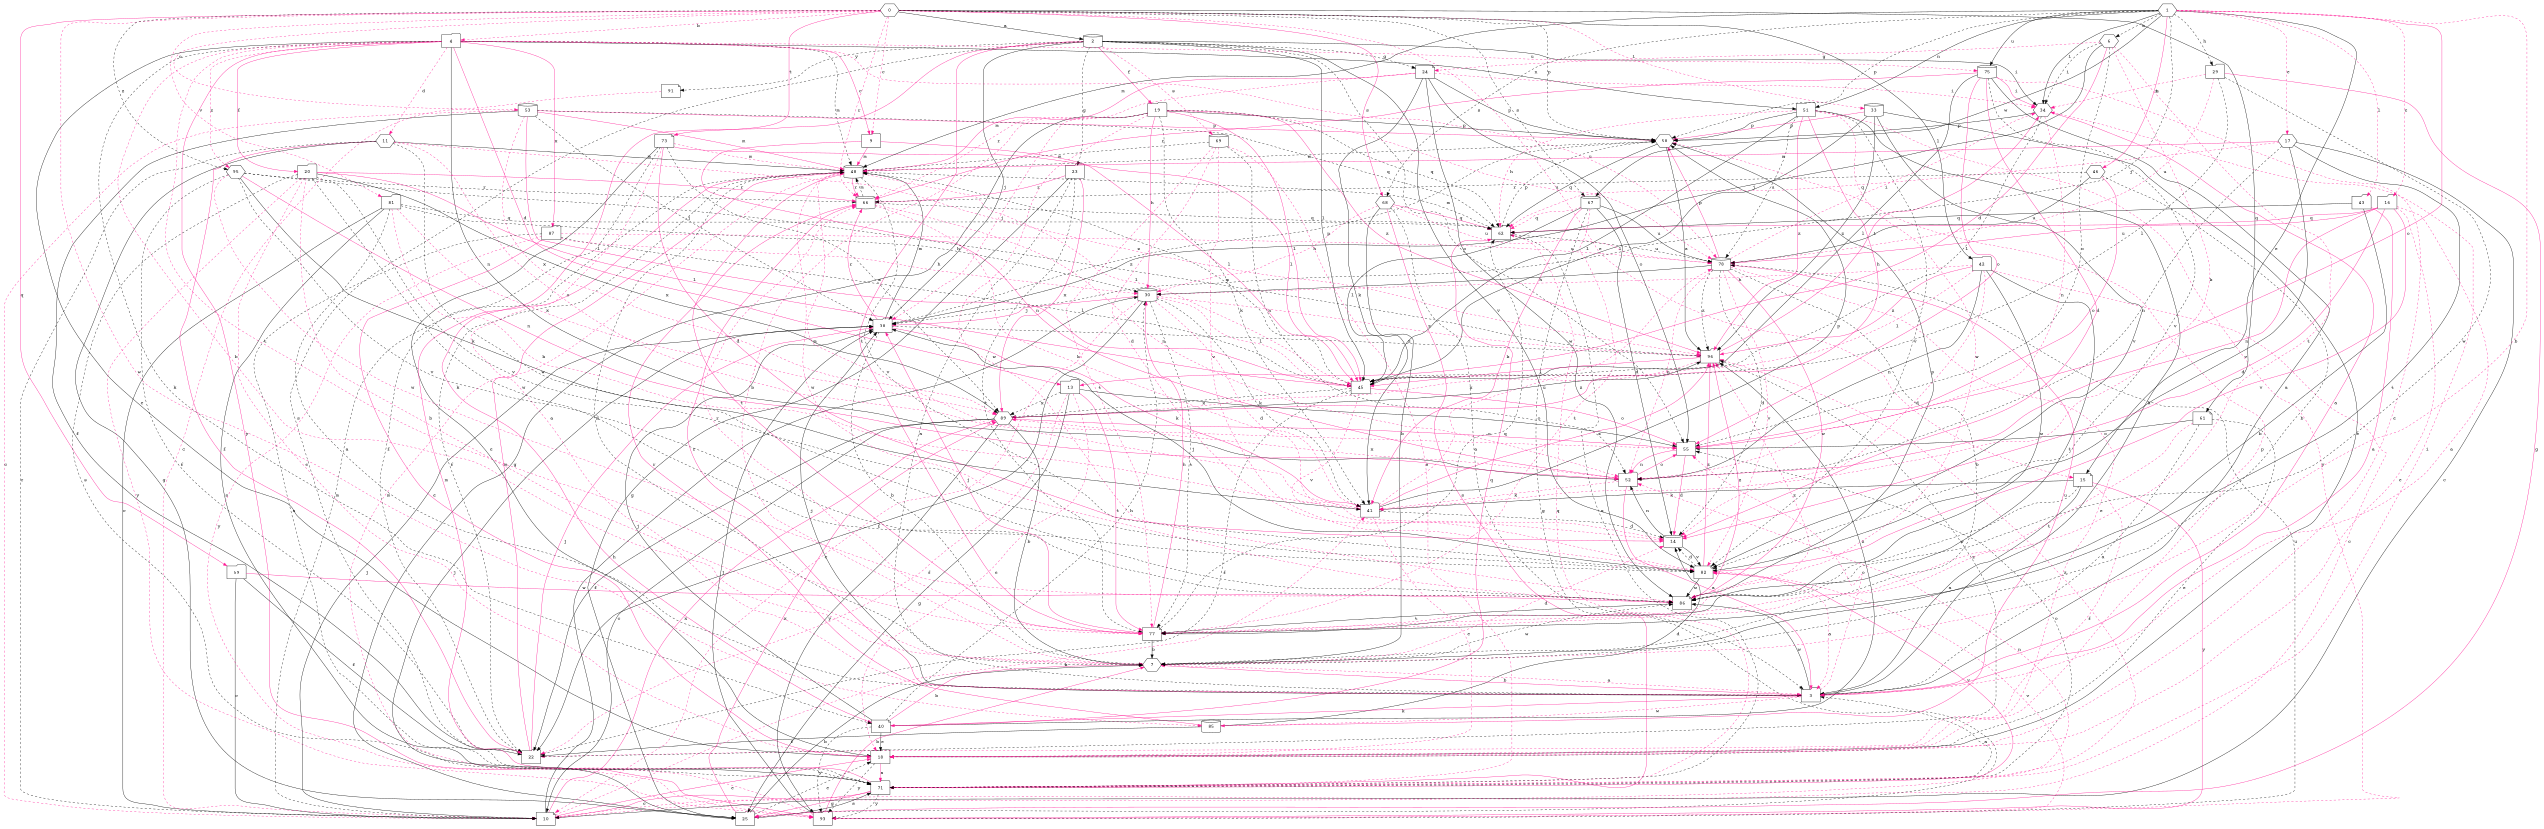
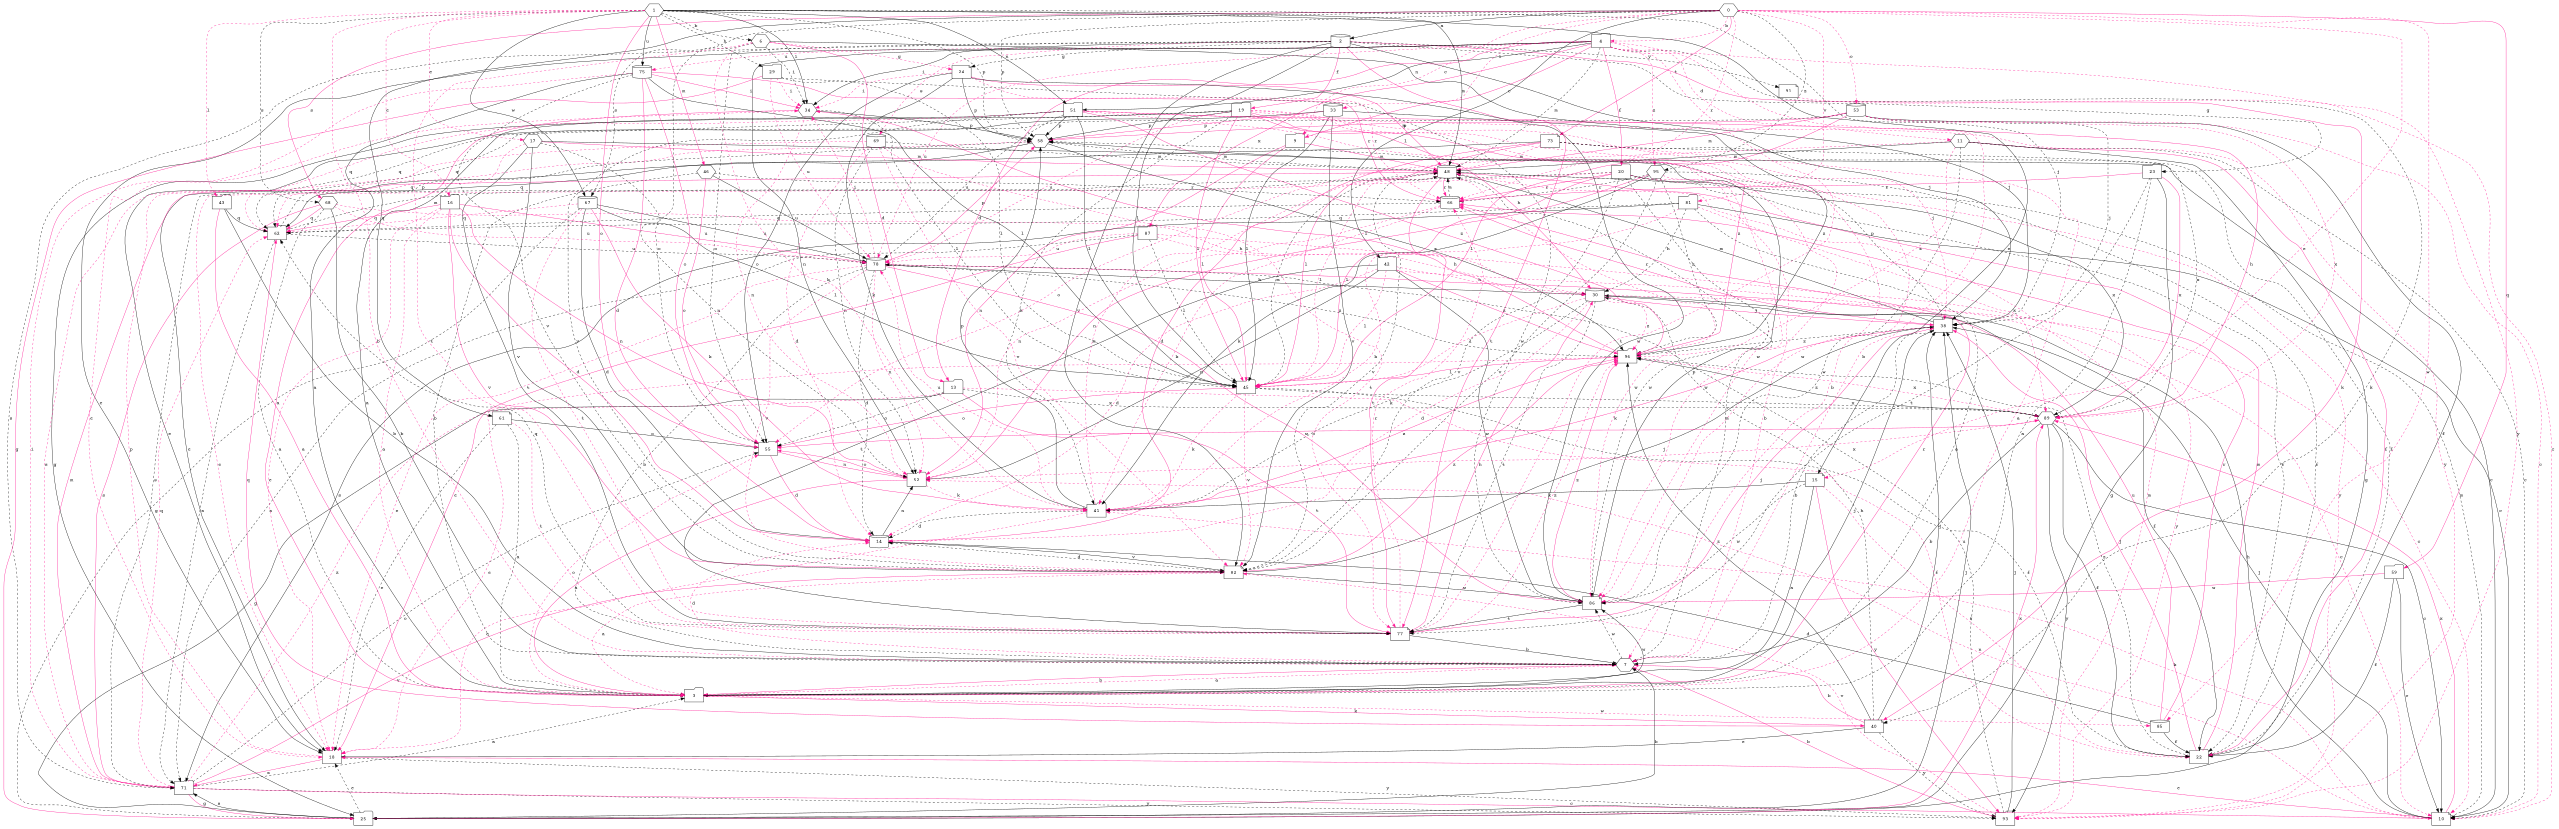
(1512, 172) -> (351, 172)
(1377, 413) -> (863, 420)
none -> (1181, 463)
(264, 542) -> (2470, 246)
